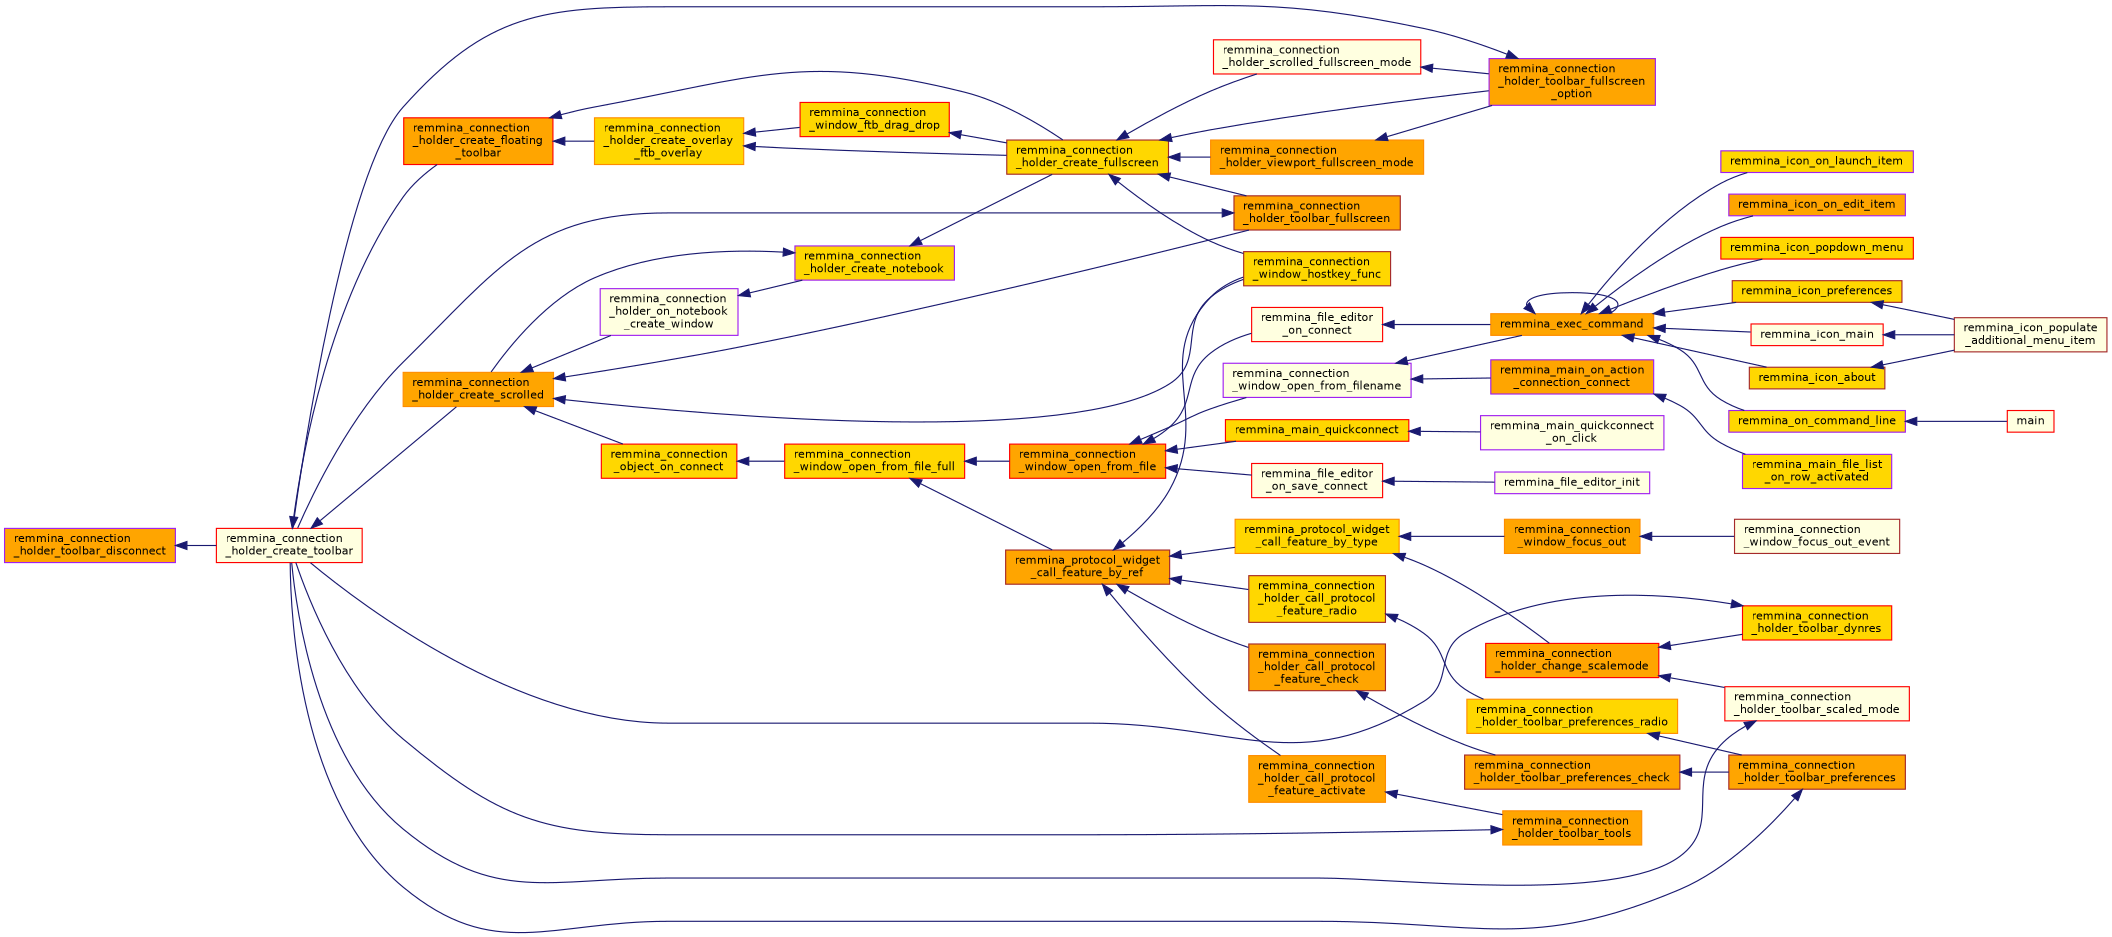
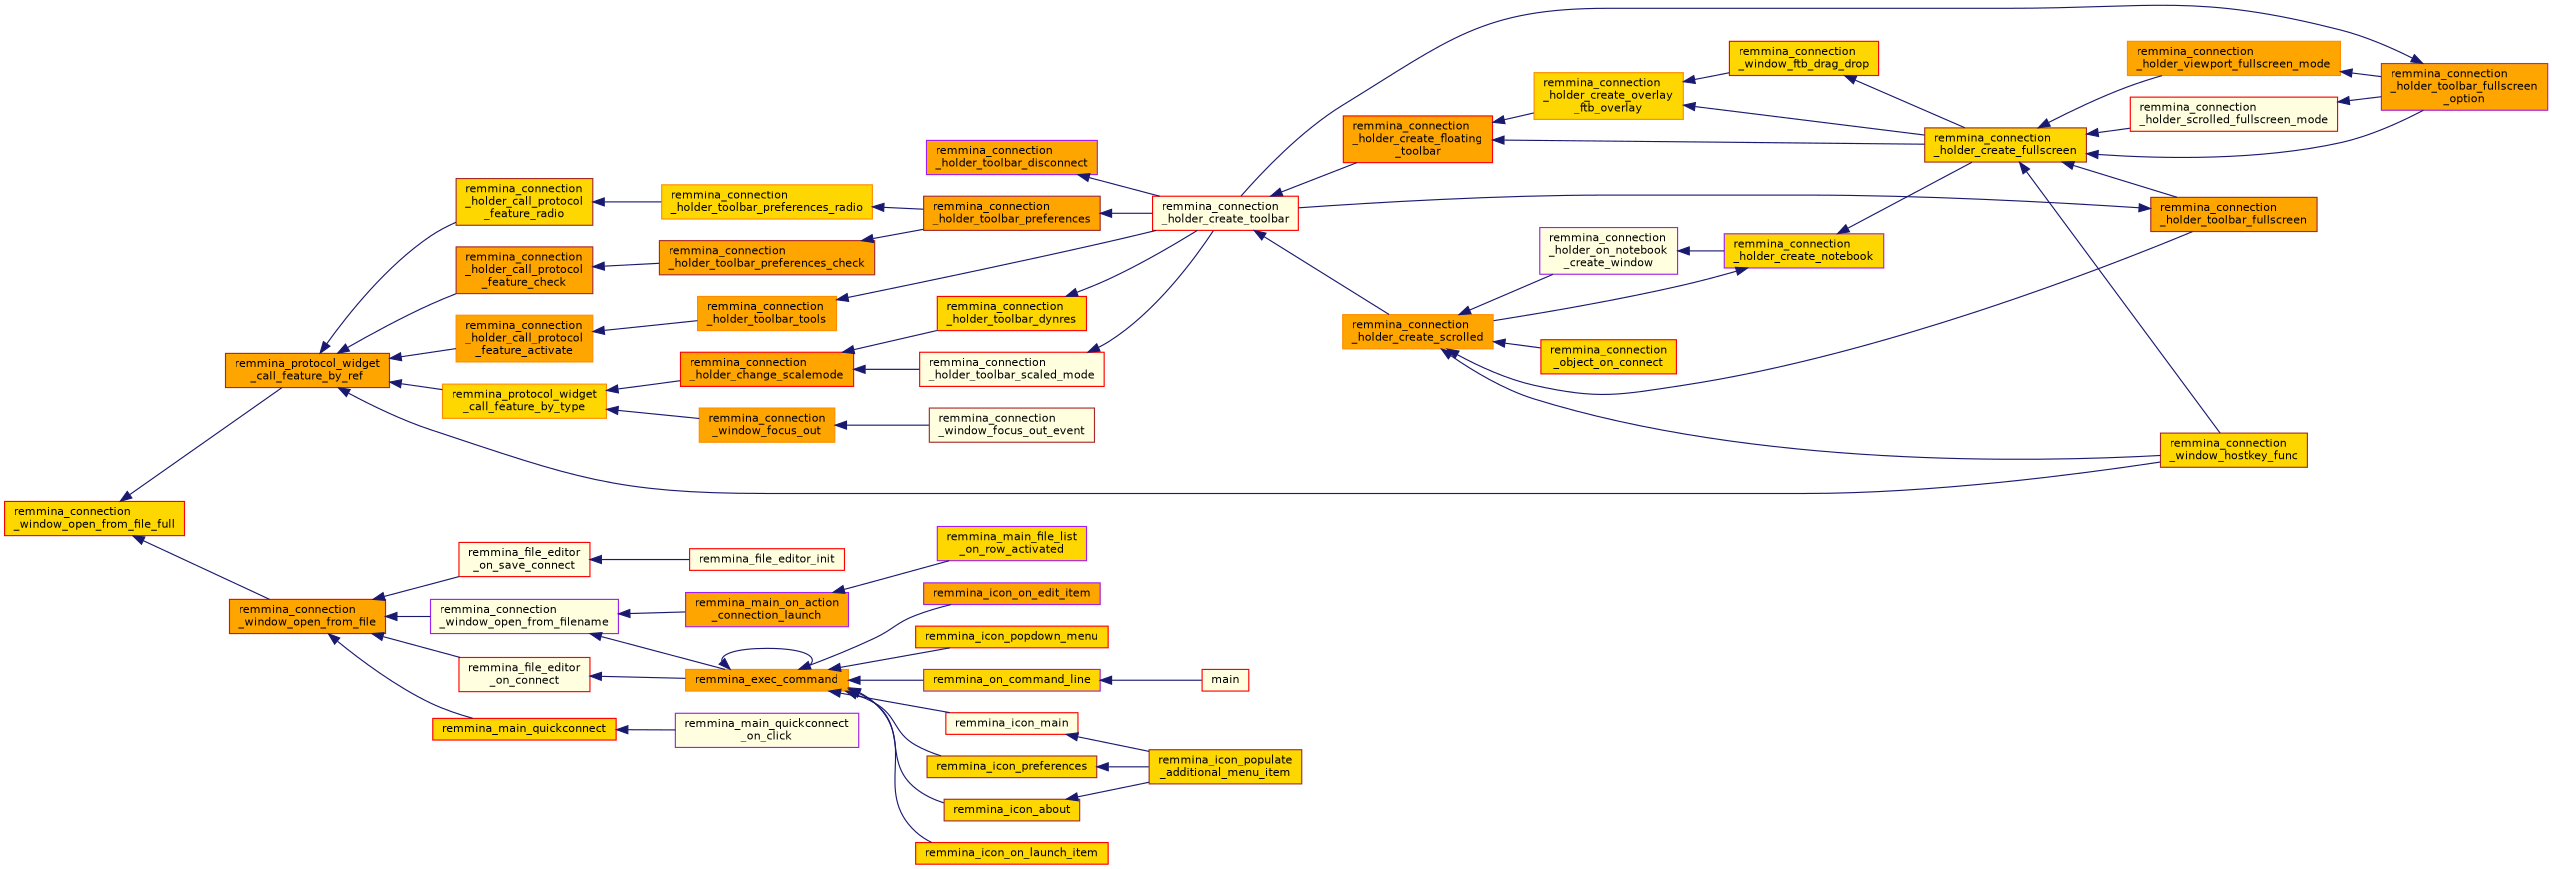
(1817, 162) -> (1012, 853)
(2031, 335) -> (1225, 767)
(1572, 377) -> (767, 610)
(767, 461) -> none
(1572, 483) -> (767, 560)
